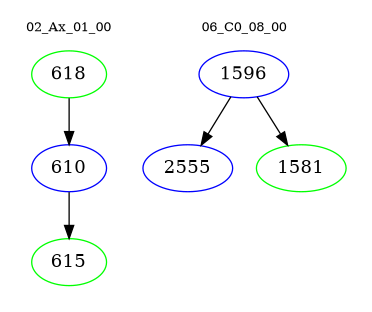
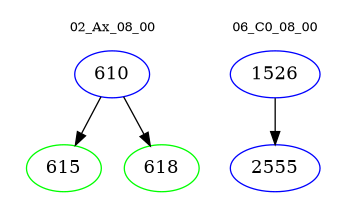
(69, 28) -> (113, 28)
(244, 74) -> (275, 74)
(69, 115) -> (134, 115)
(301, 168) -> none
